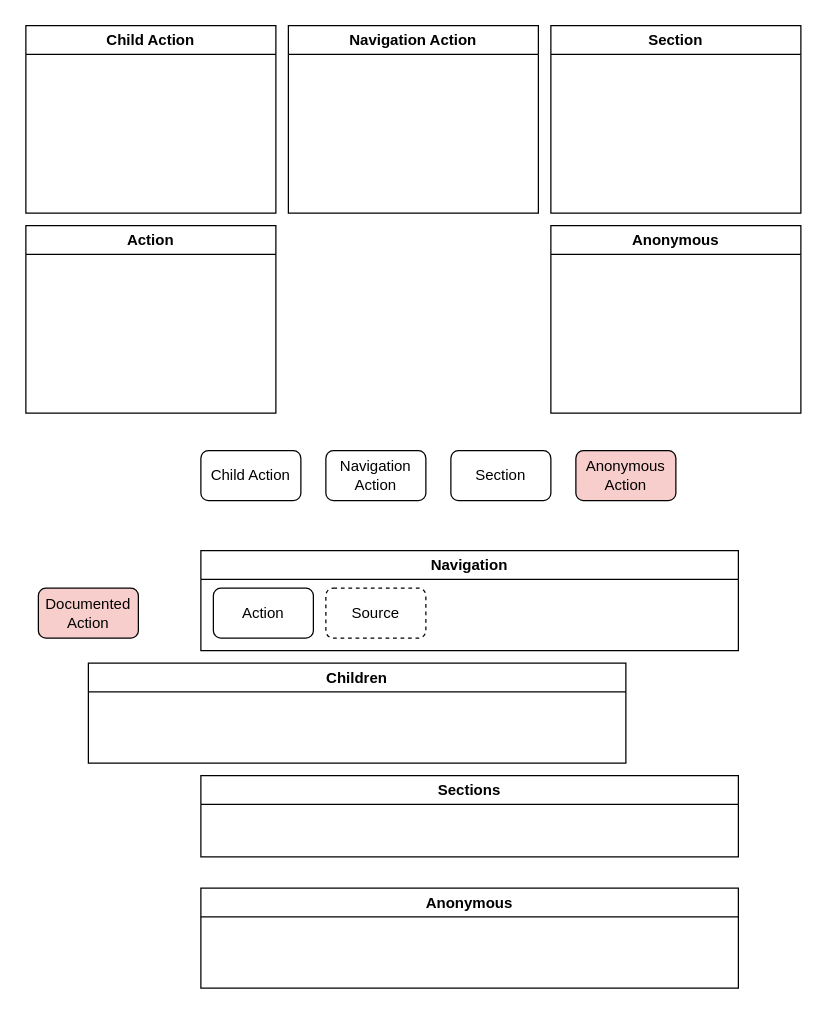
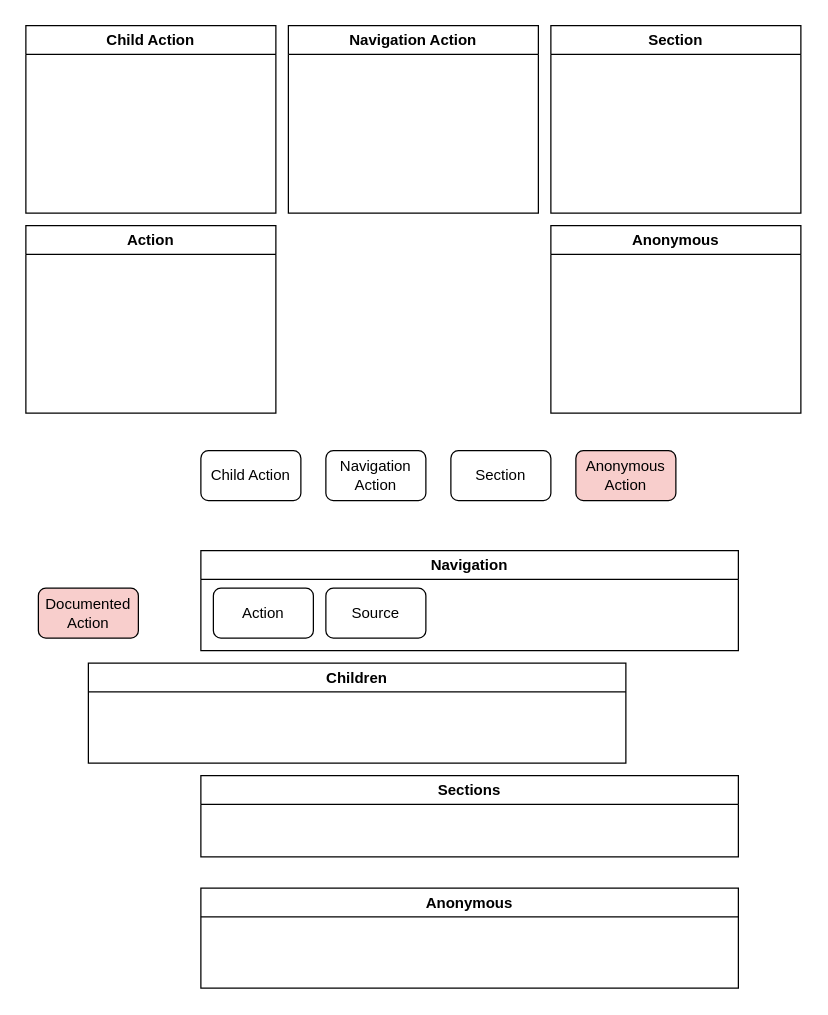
(376, 613) -> (376, 613)
